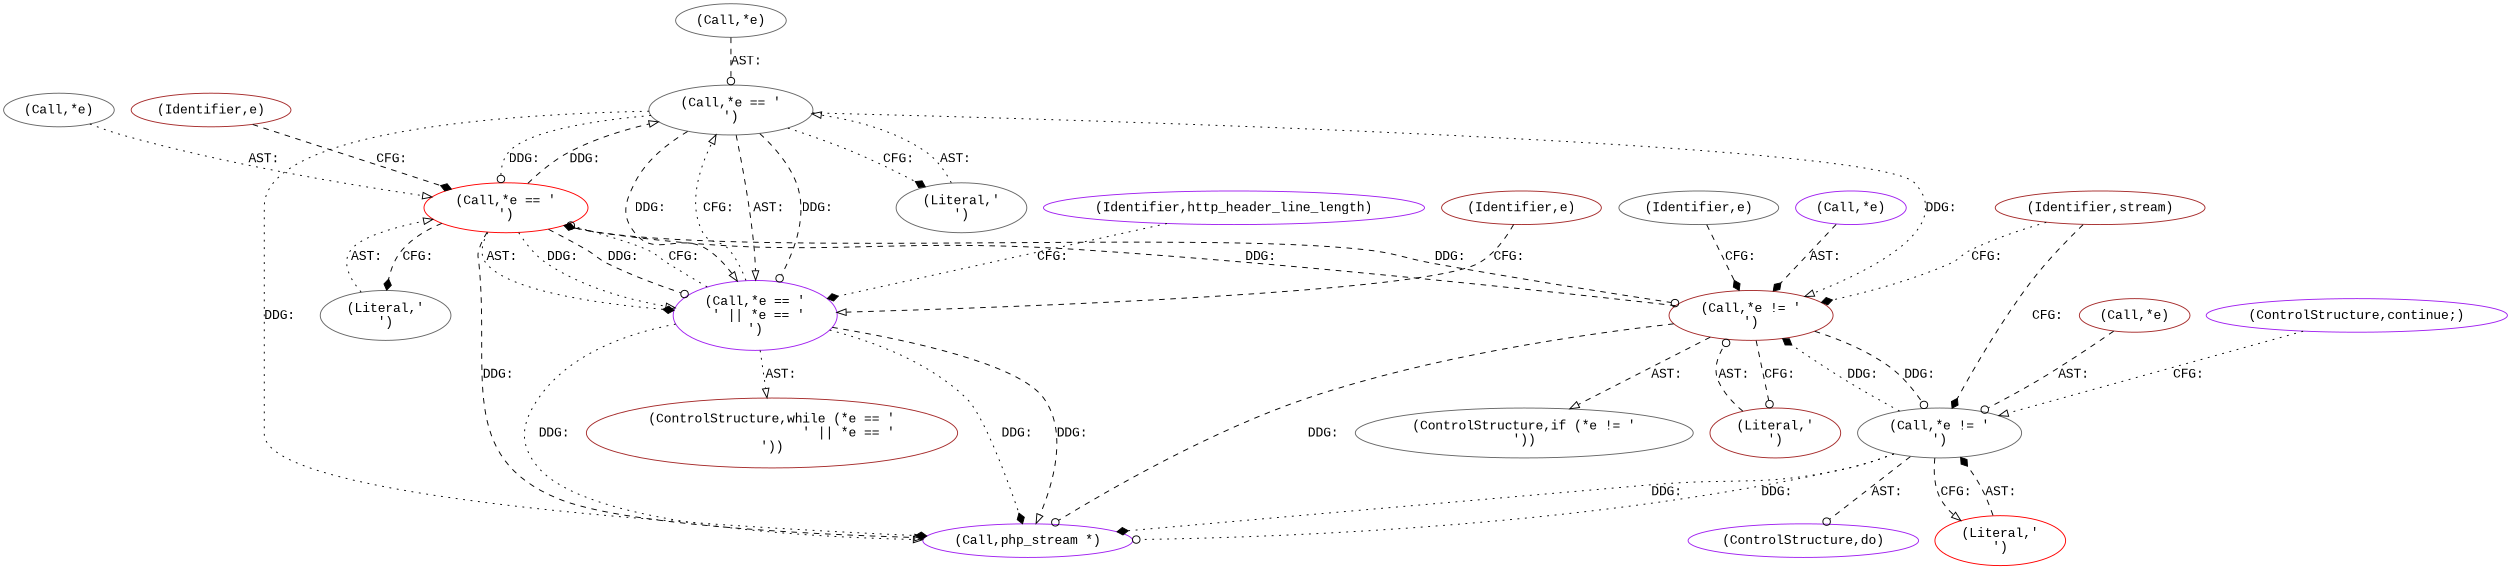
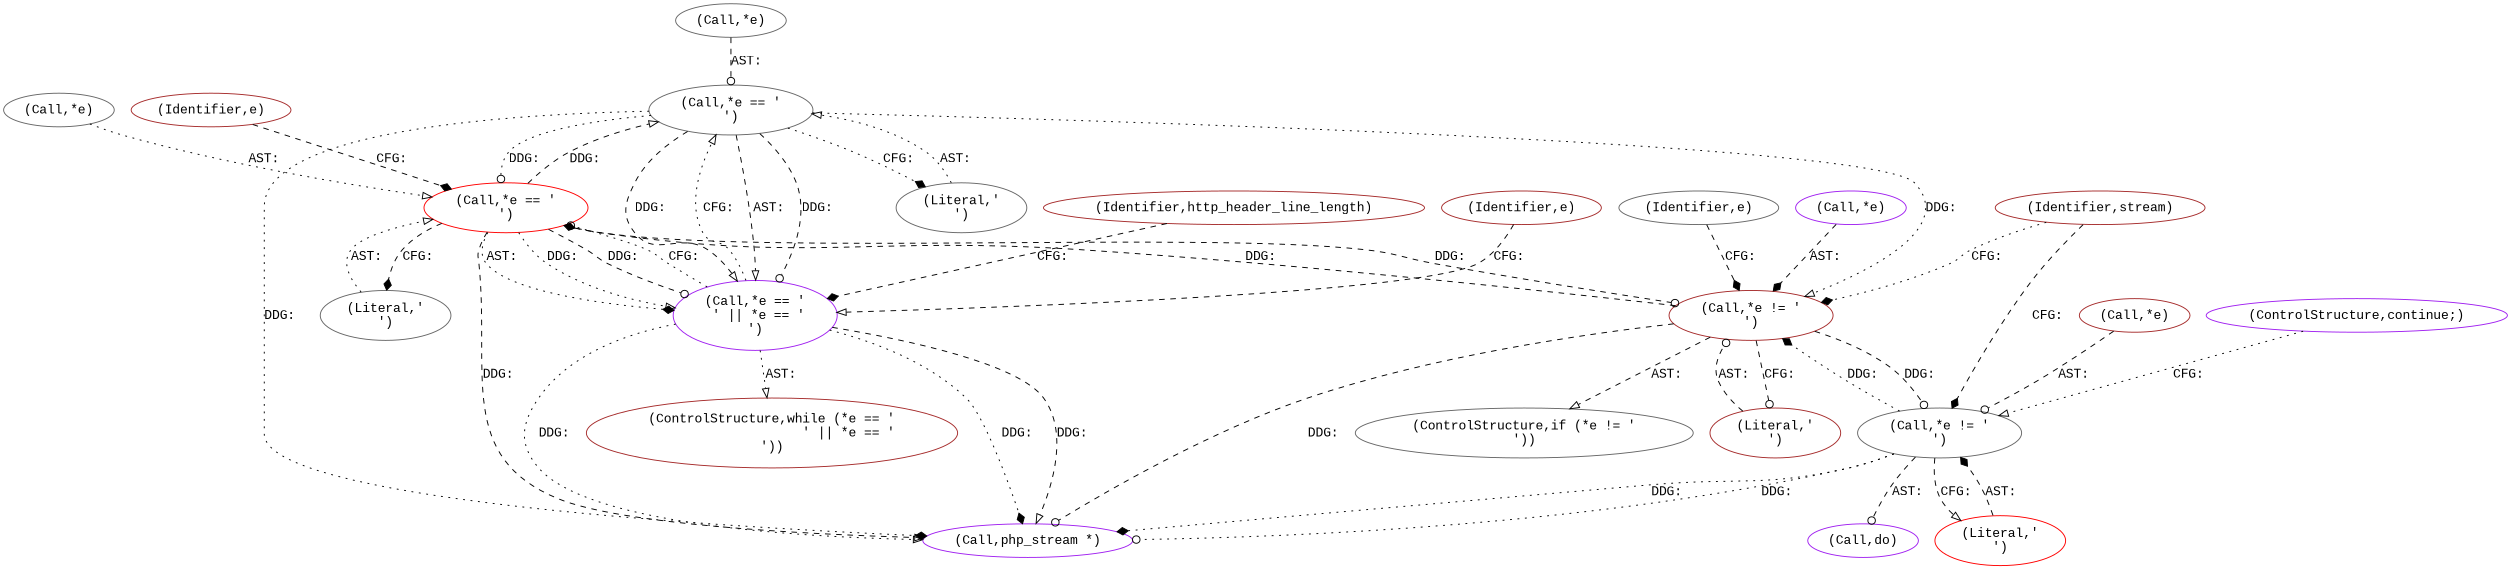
(1234, 208) -> (1234, 208)
(1003, 260) -> (1003, 260)
(1803, 541) -> (1863, 541)
